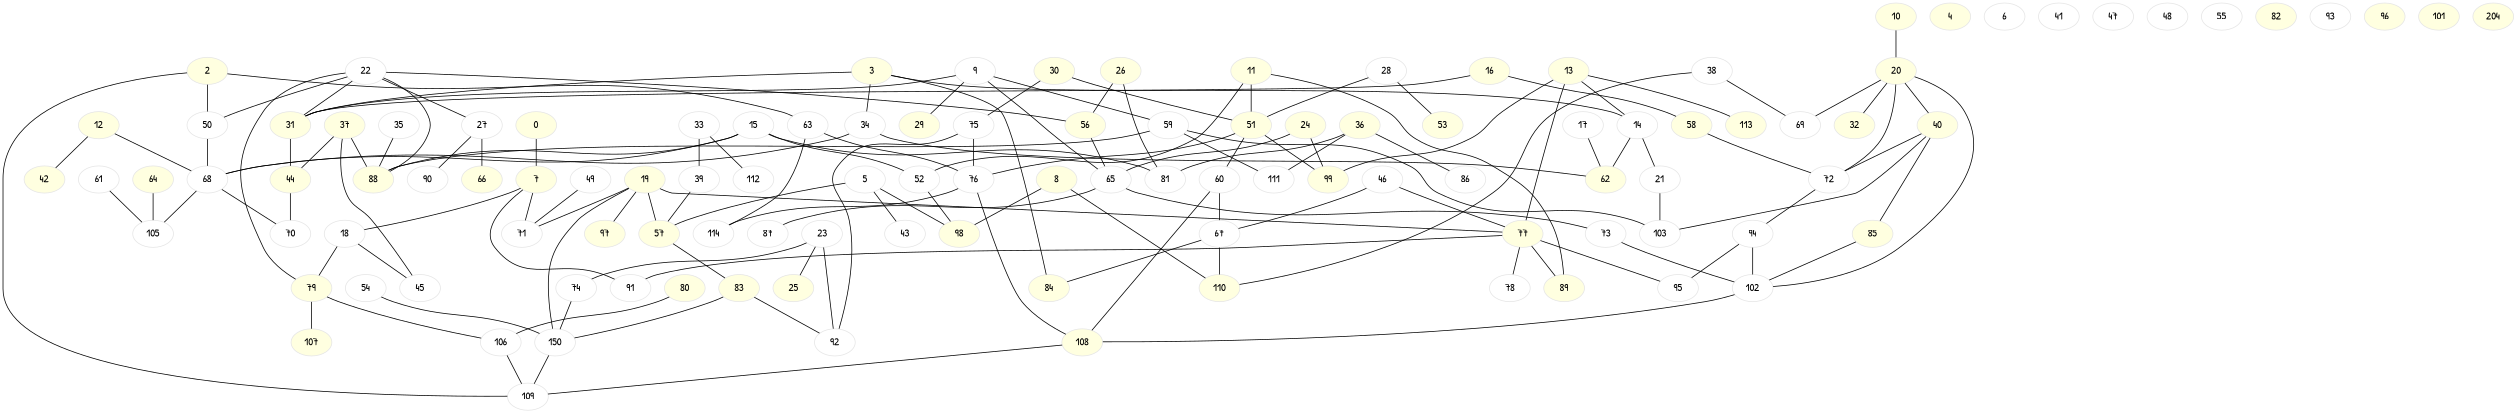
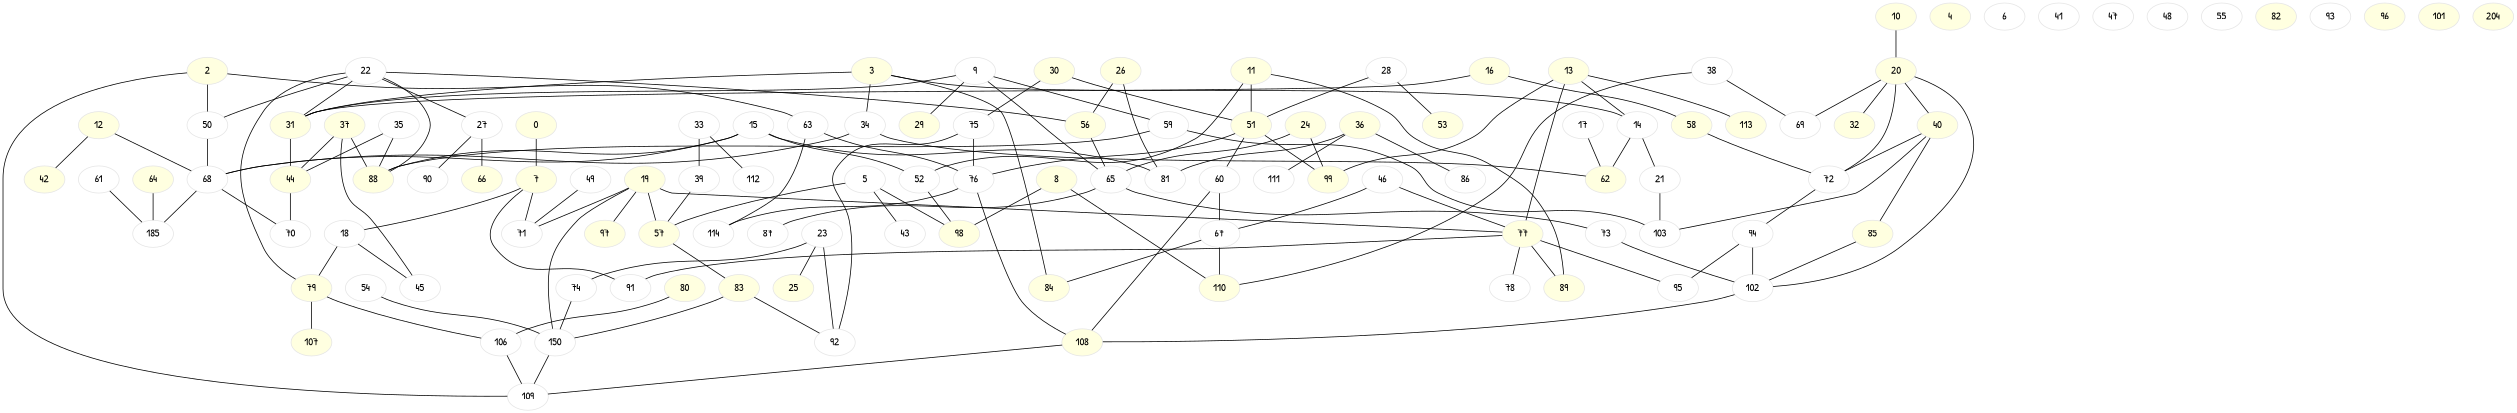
(1210, 147) -> none
none -> (347, 151)
(153, 234) -> (153, 234)
